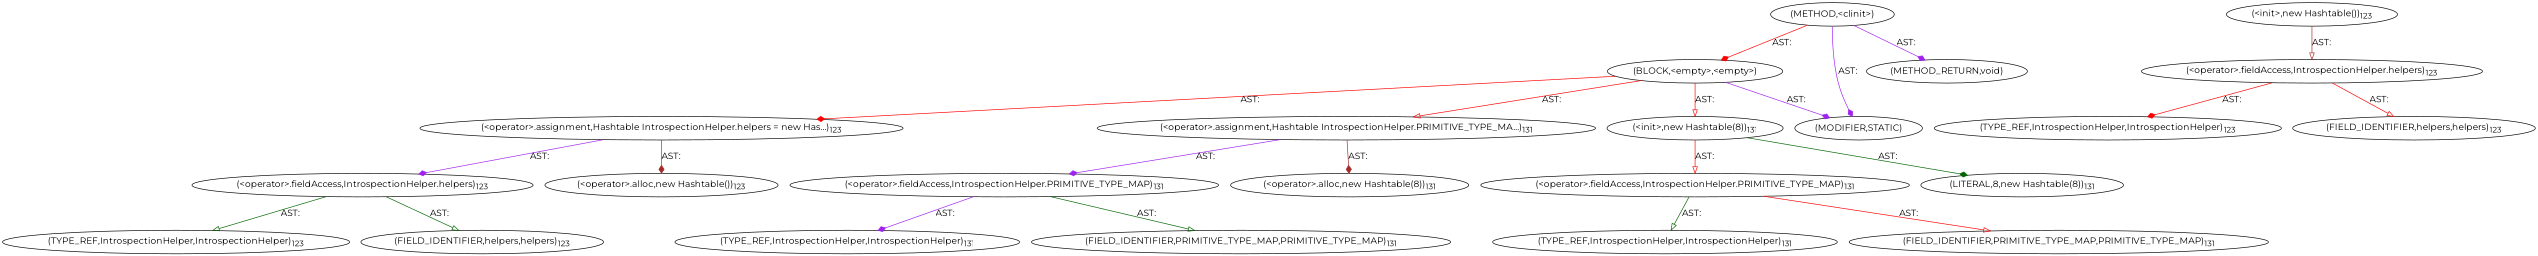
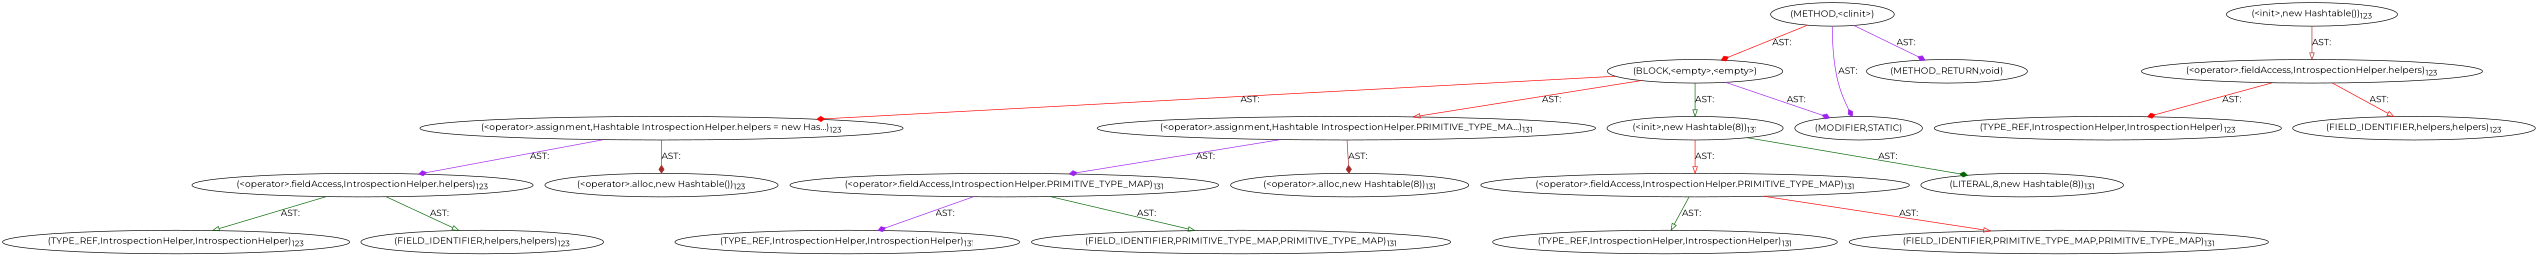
(1695, 96) -> (1695, 96)
